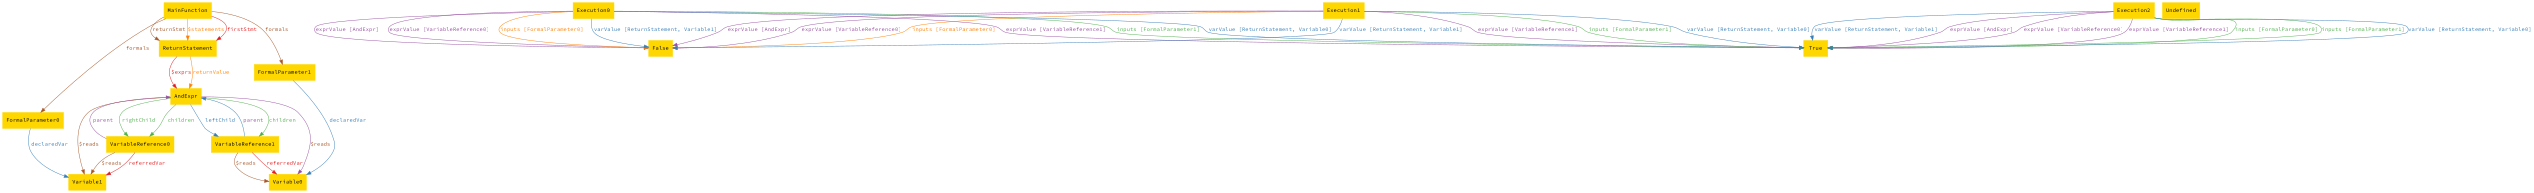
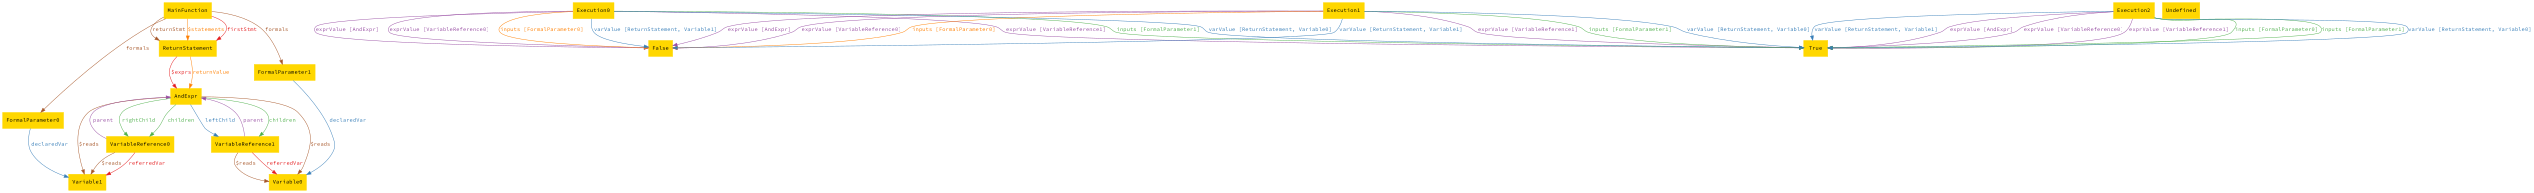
(282, 105) -> (282, 105)
(233, 110) -> (233, 110)
